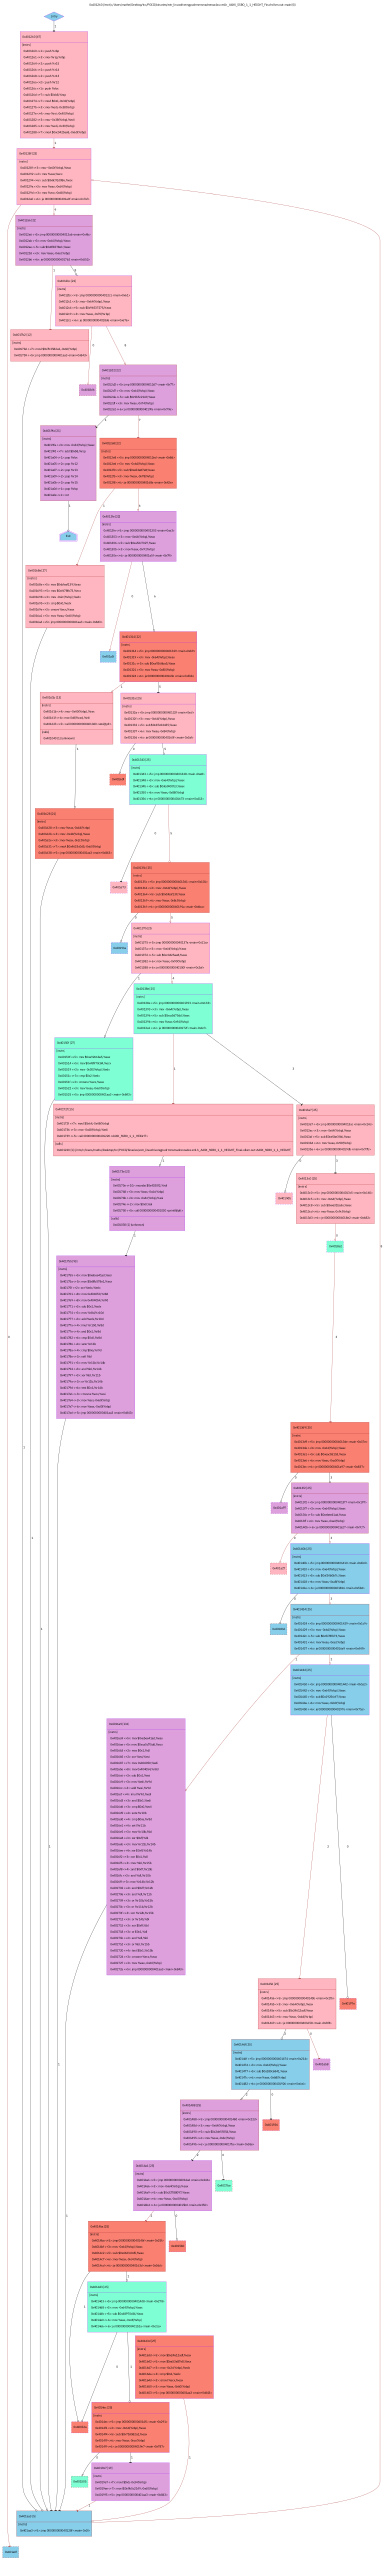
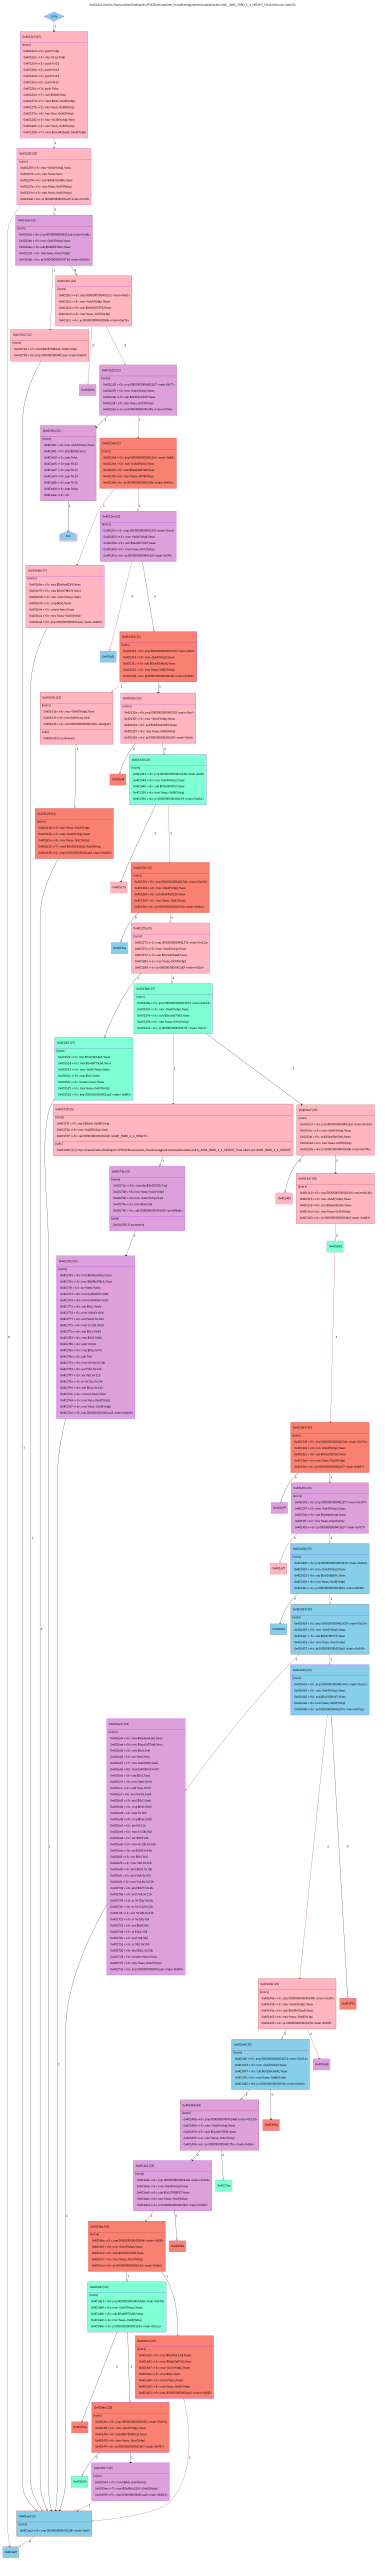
(65, 596) -> (65, 596)
(380, 1360) -> (28, 2541)
(222, 2164) -> (222, 2164)
(70, 2344) -> (175, 2301)
